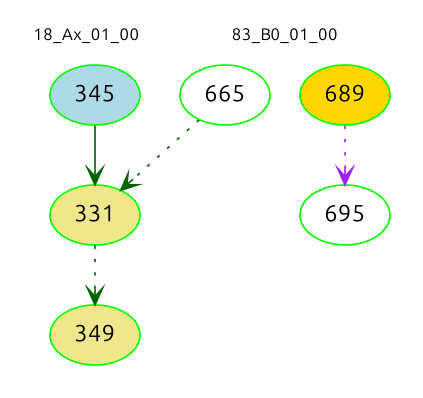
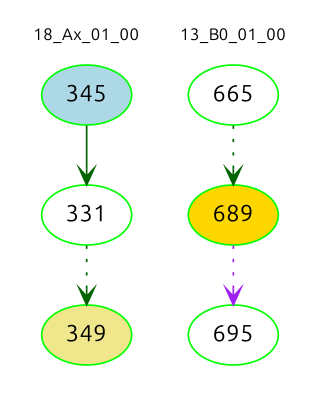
(285, 36) -> (233, 36)
(178, 139) -> (233, 147)
(95, 215) -> (87, 215)
